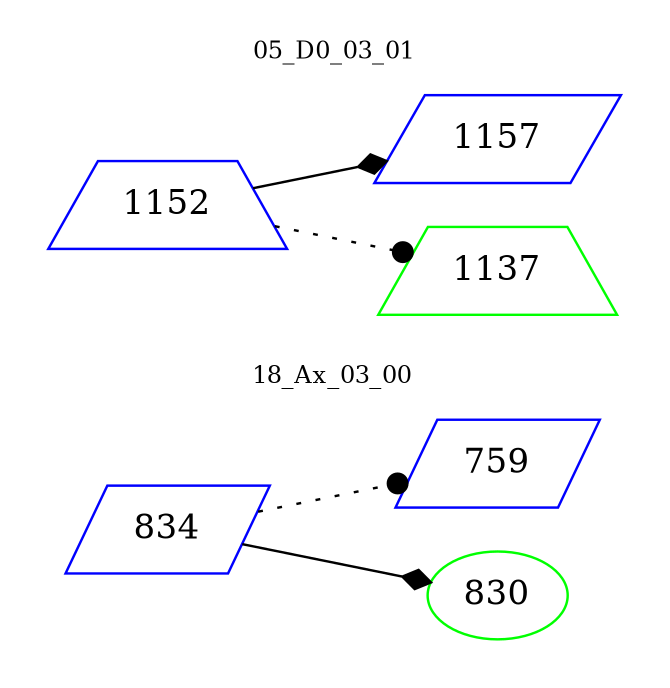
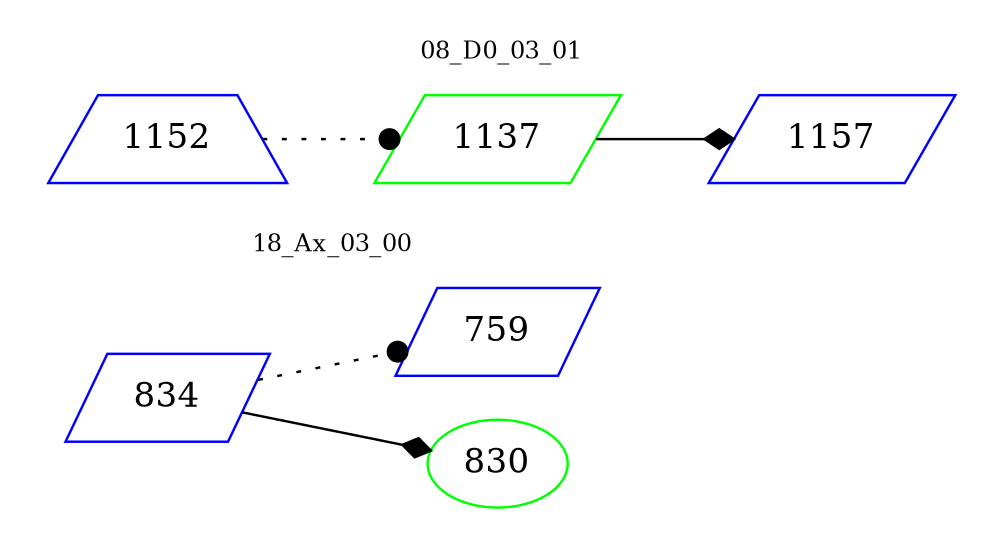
(335, 52) -> (502, 52)
(305, 178) -> (650, 139)
(498, 271) -> (498, 139)
